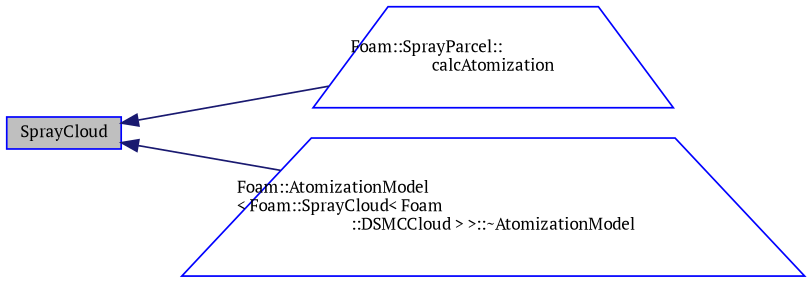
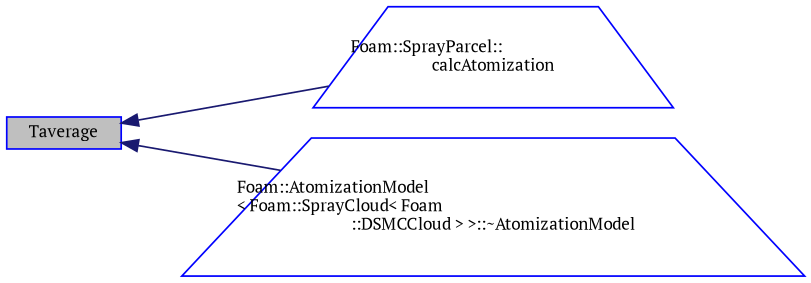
(64, 133) -> (64, 133)
